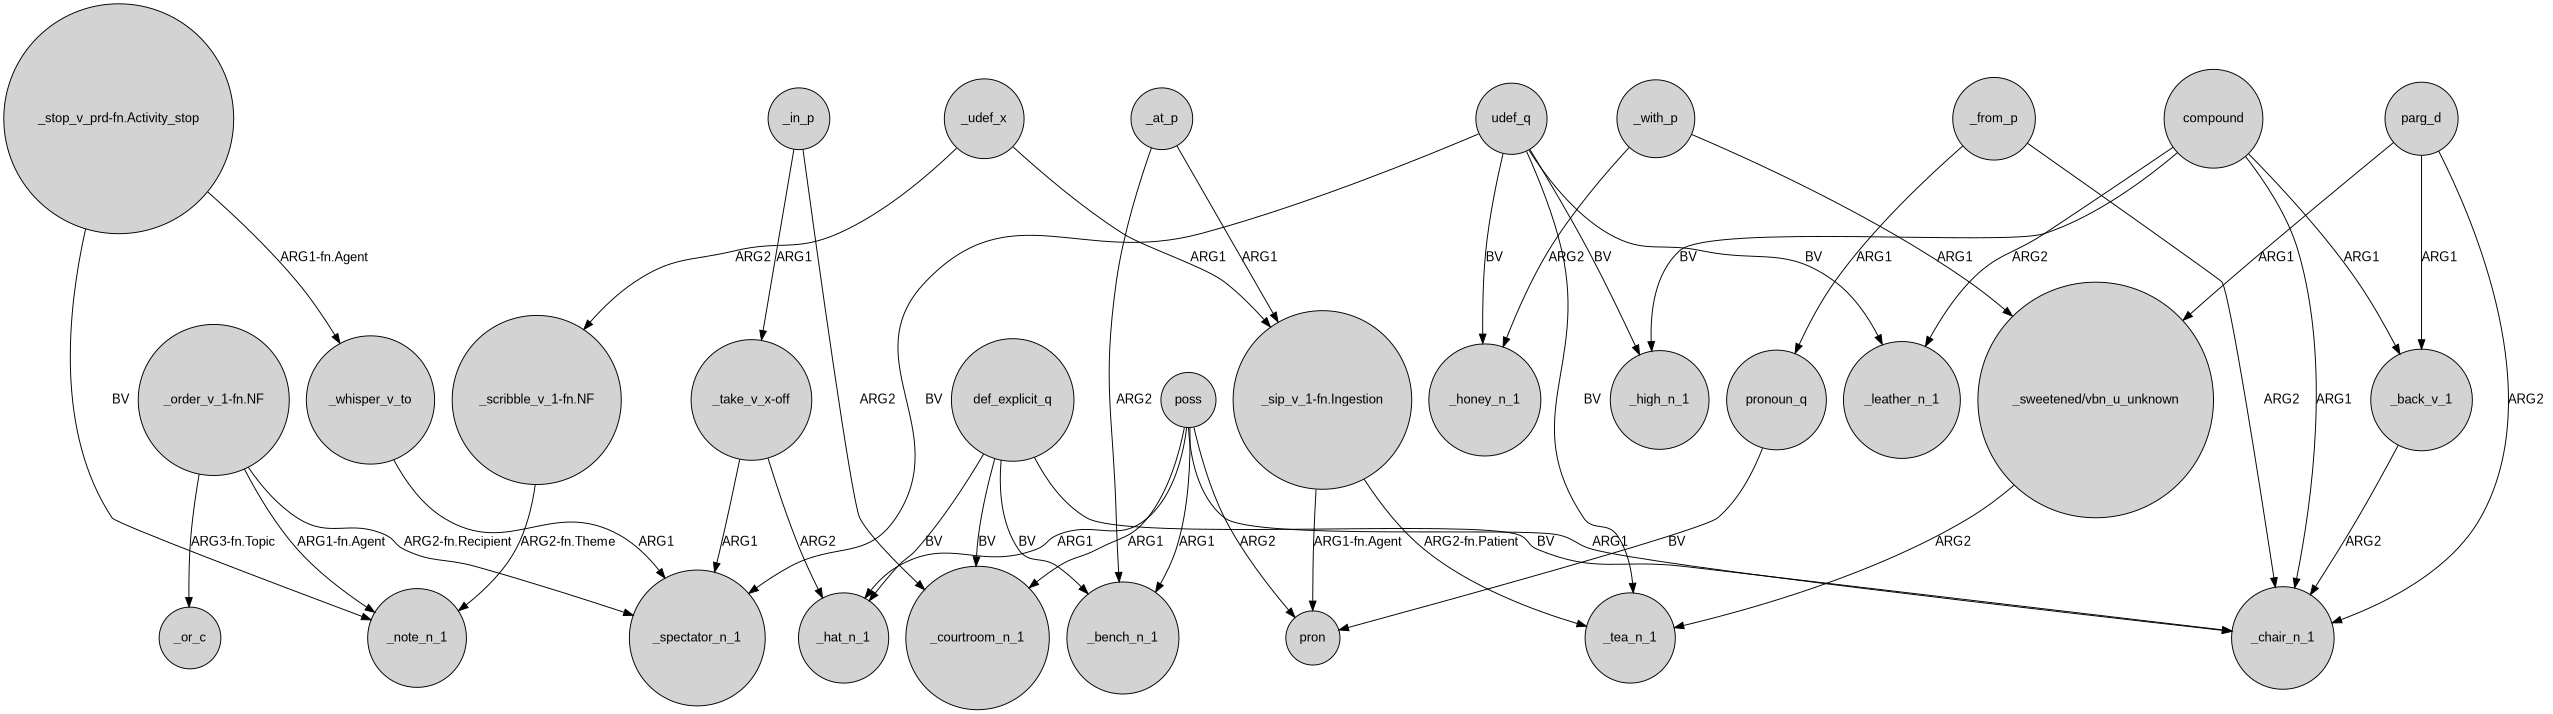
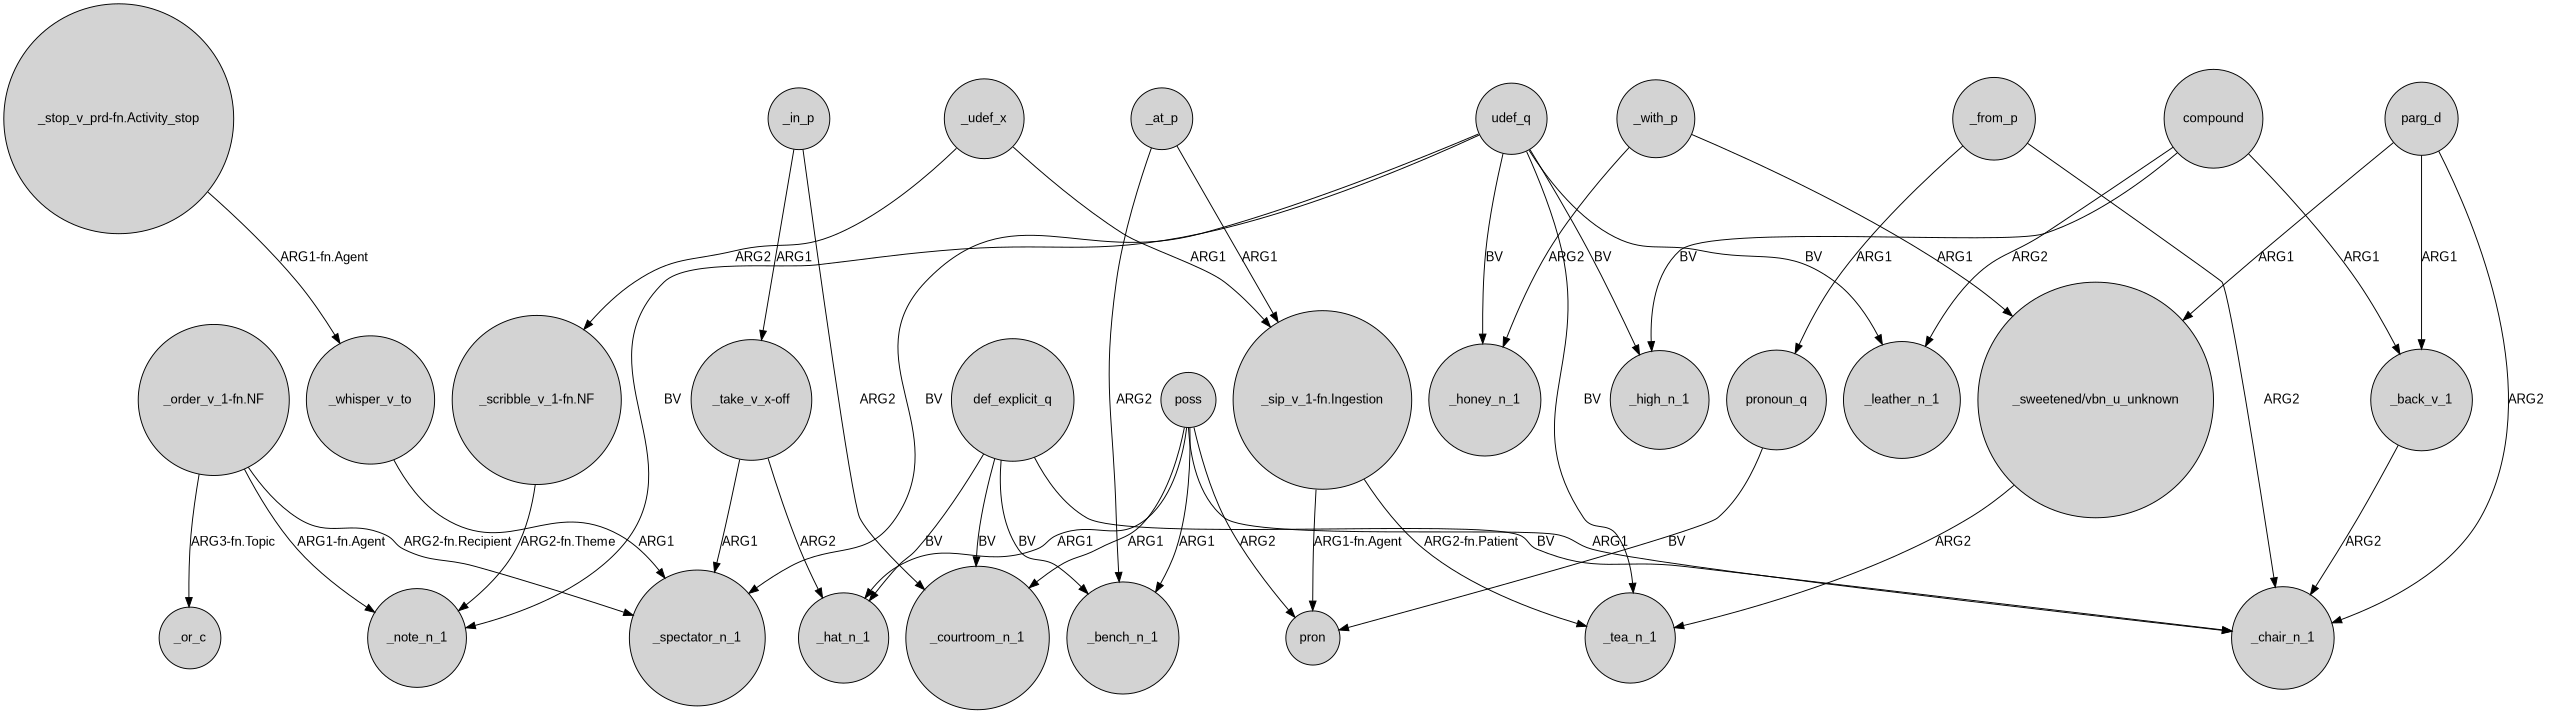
(2315, 360) -> none
(105, 505) -> (855, 260)
